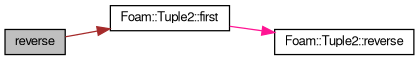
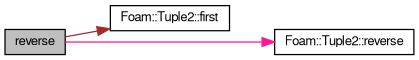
(246, 29) -> (164, 42)
